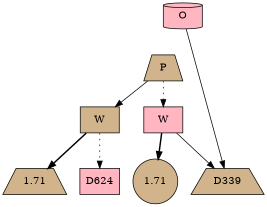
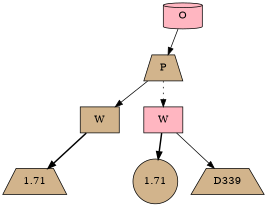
(204, 95) -> (174, 39)
(100, 181) -> none
